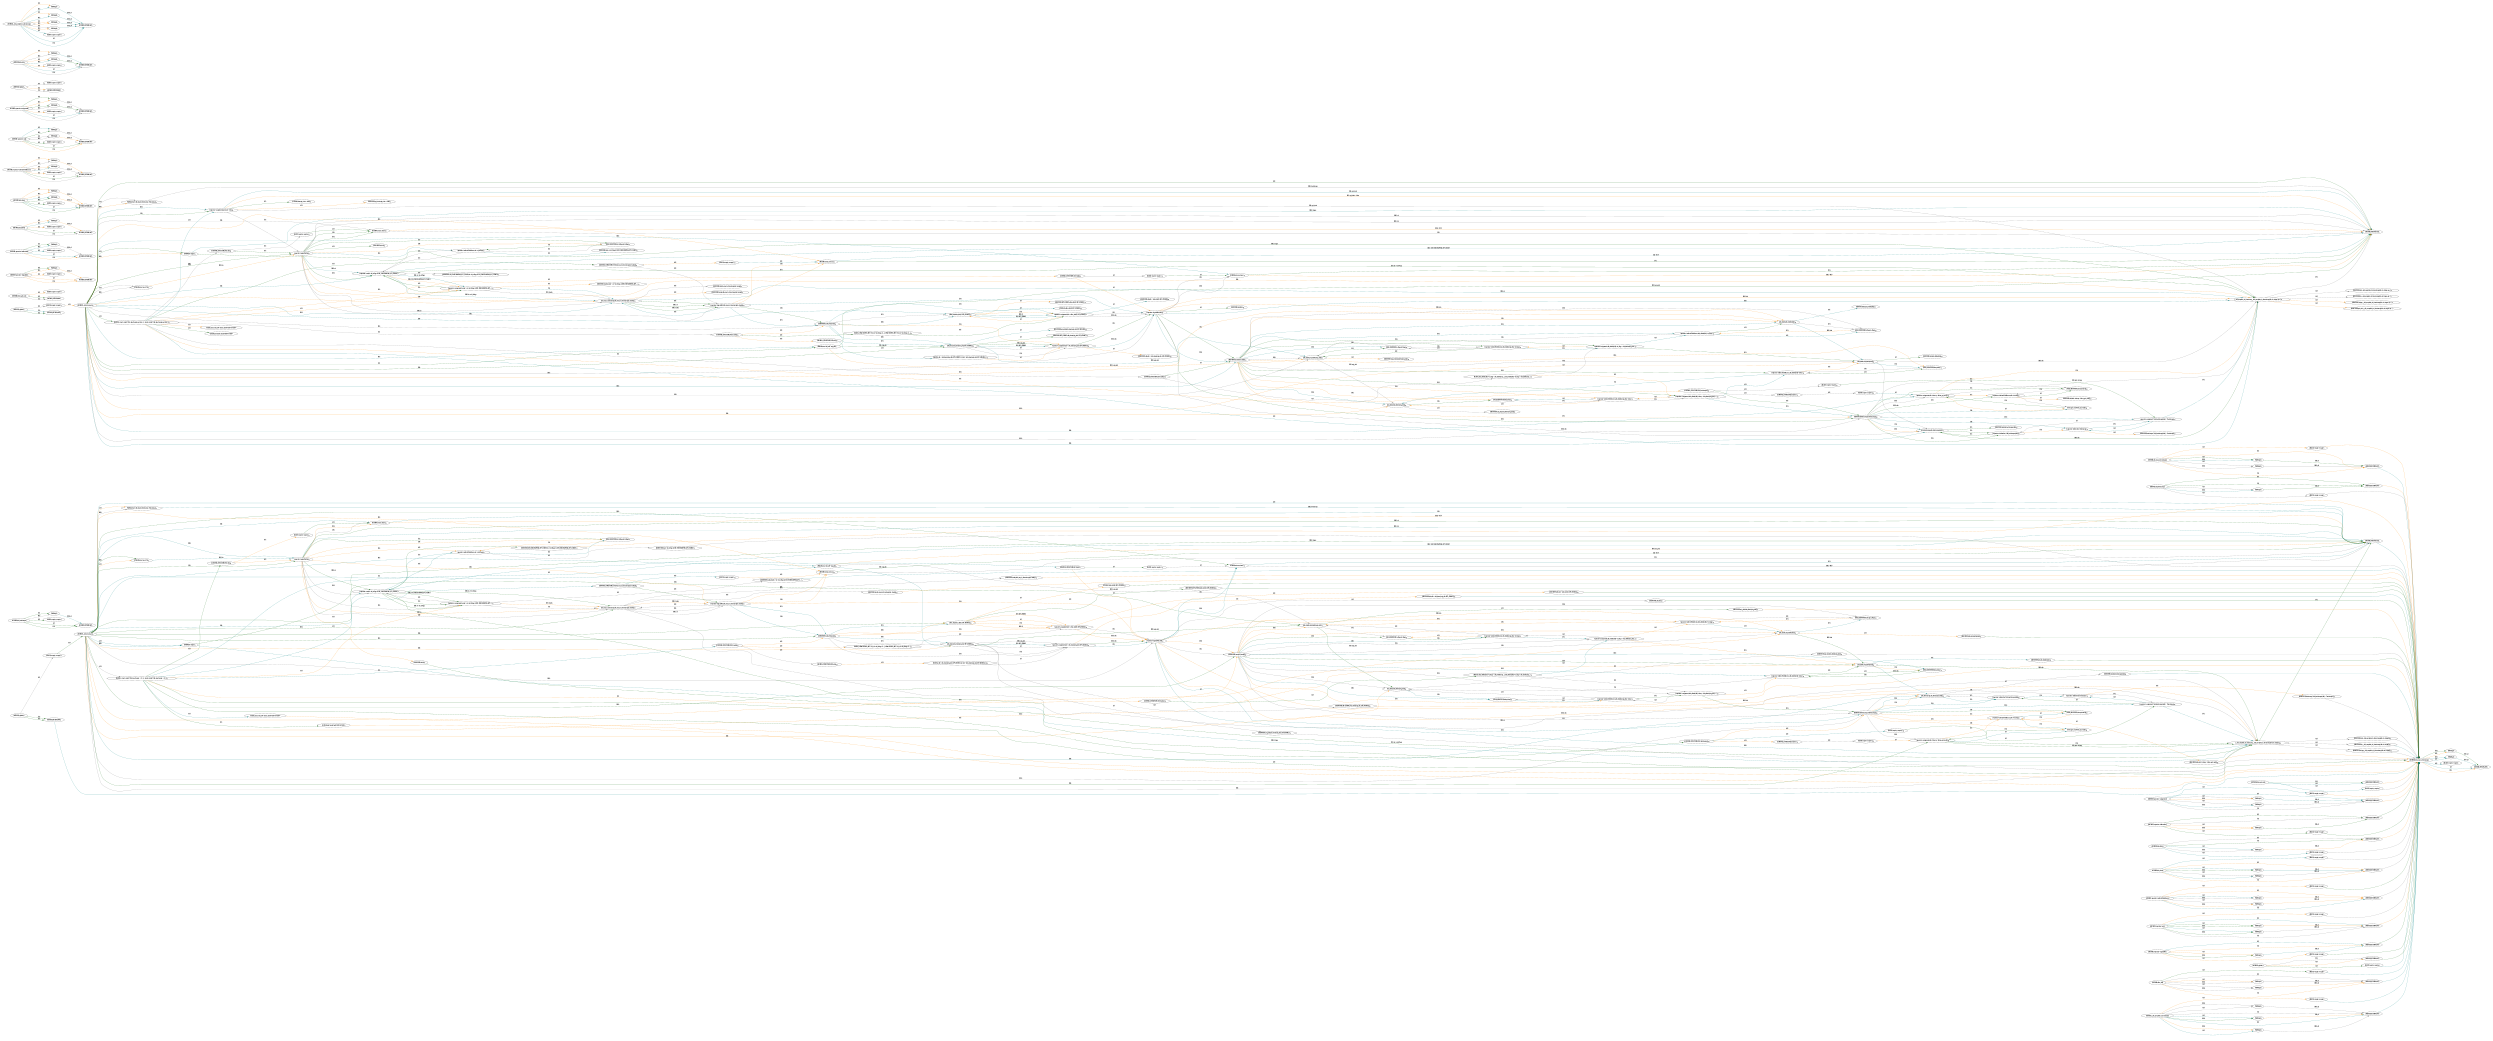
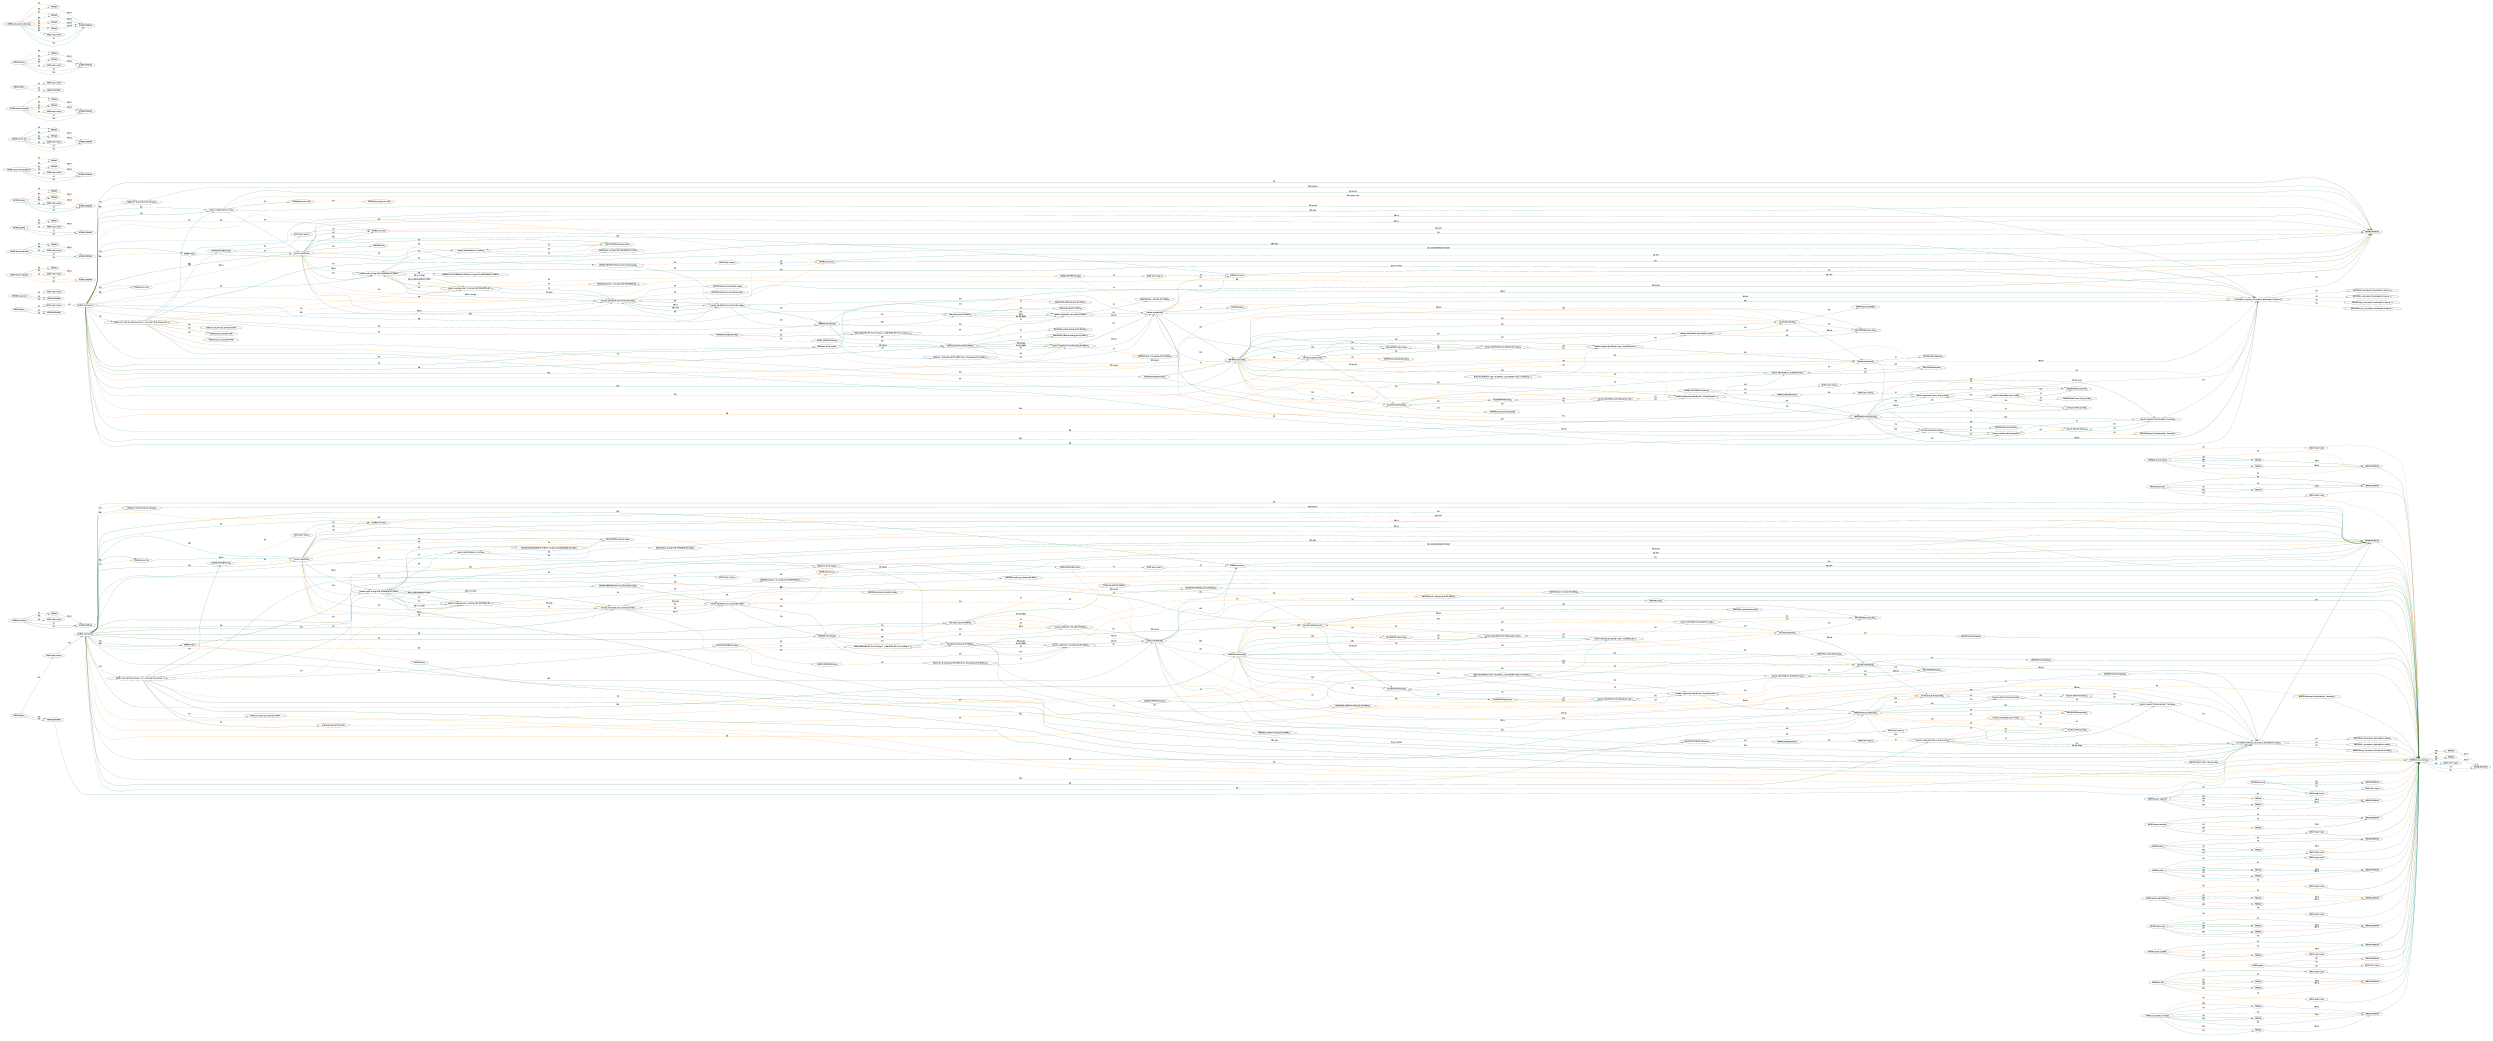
(301, 207) -> (338, 202)
none -> (221, 340)
